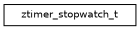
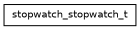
(70, 15) -> (70, 15)
